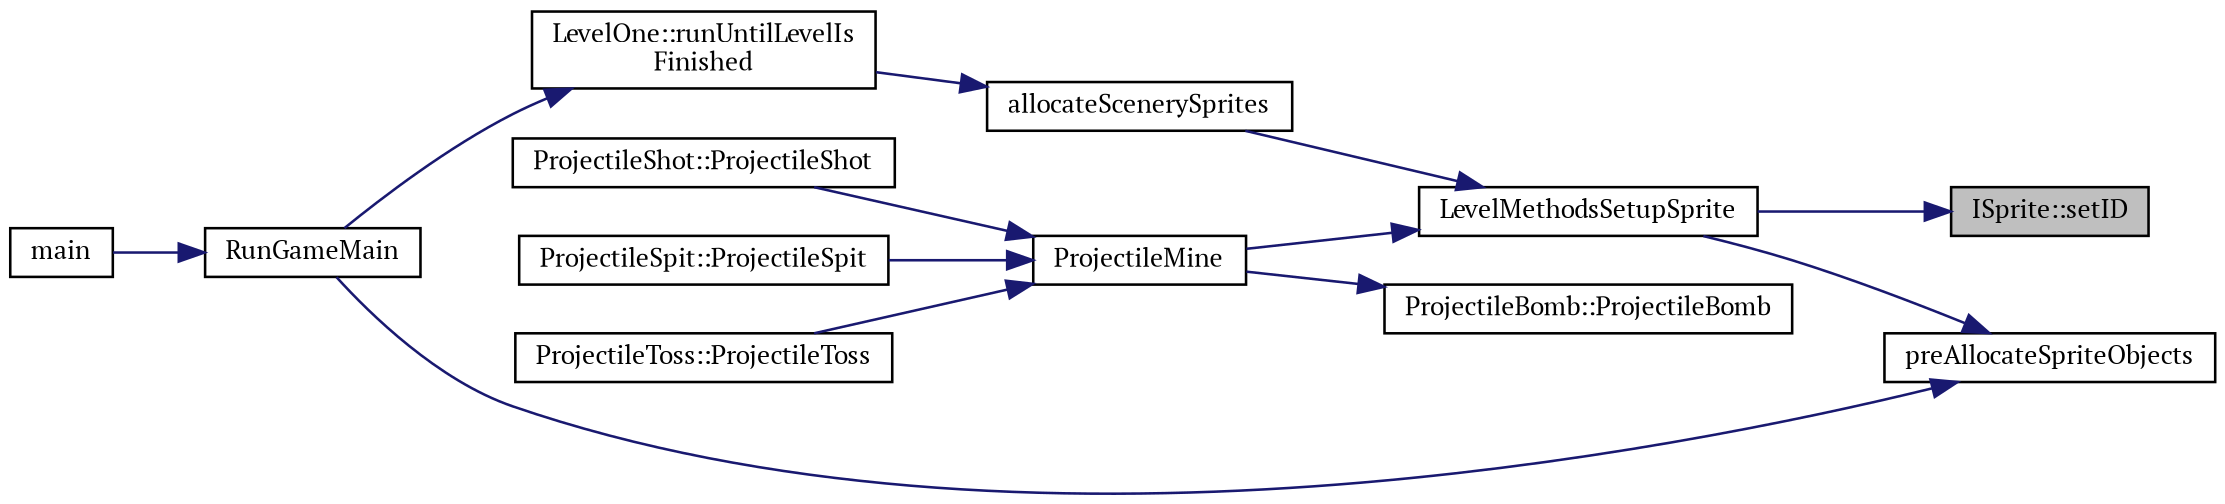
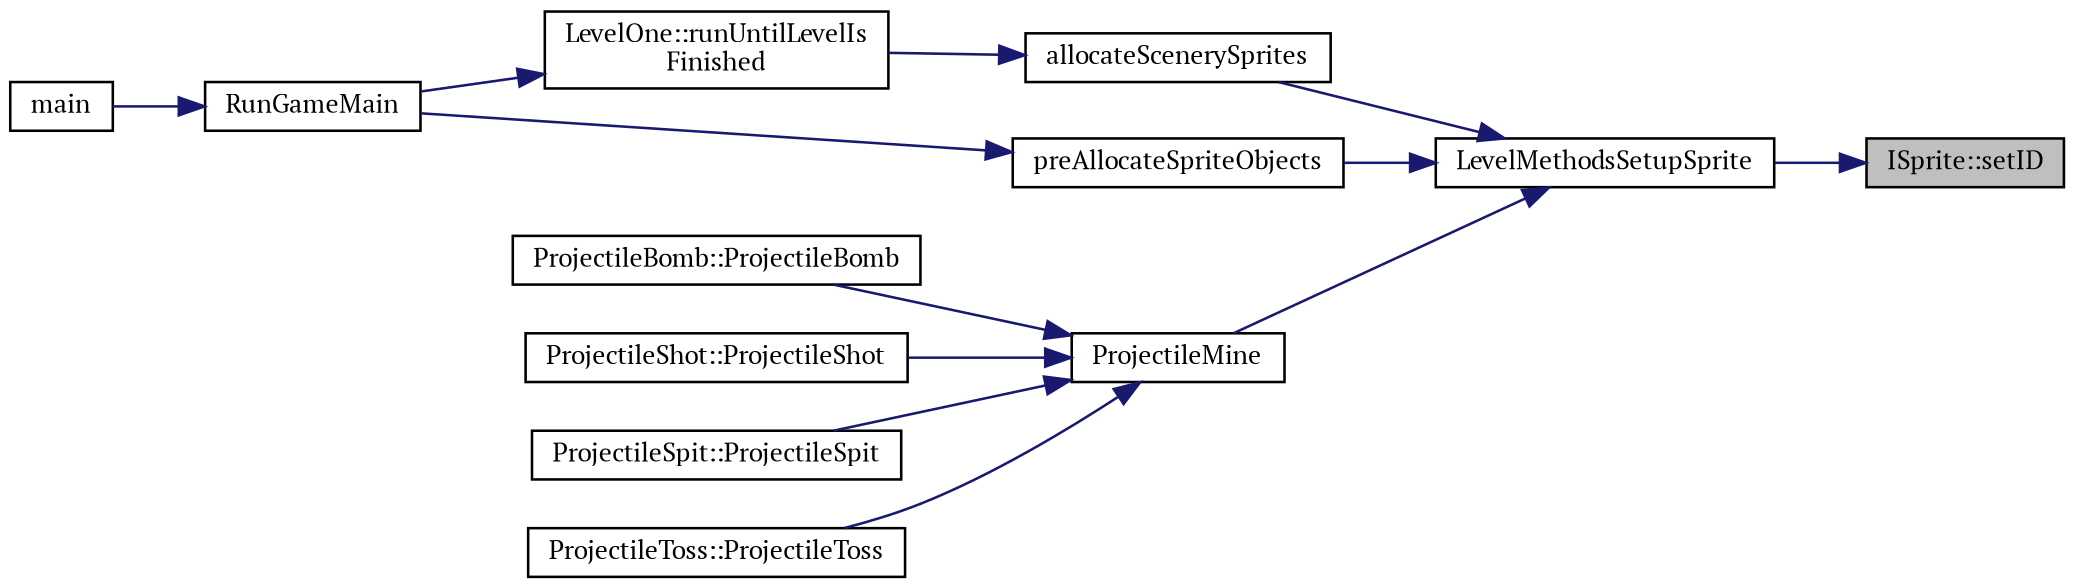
(1836, 275) -> (1377, 163)
(1302, 278) -> (939, 307)
